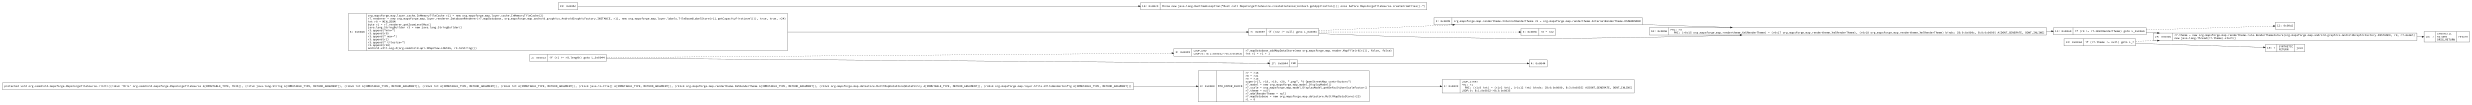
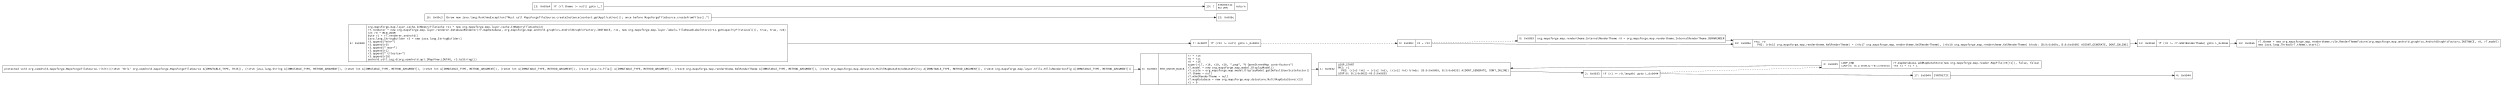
(858, 6) -> (963, 17)
(400, 25) -> (393, 36)
(2285, 26) -> none
(1386, 28) -> (1474, 42)
(2447, 37) -> none
(1529, 38) -> (1581, 44)
(2147, 41) -> none
(2300, 48) -> (1241, 6)
(1293, 63) -> (1941, 75)
none -> (1667, 67)
none -> (1546, 72)
